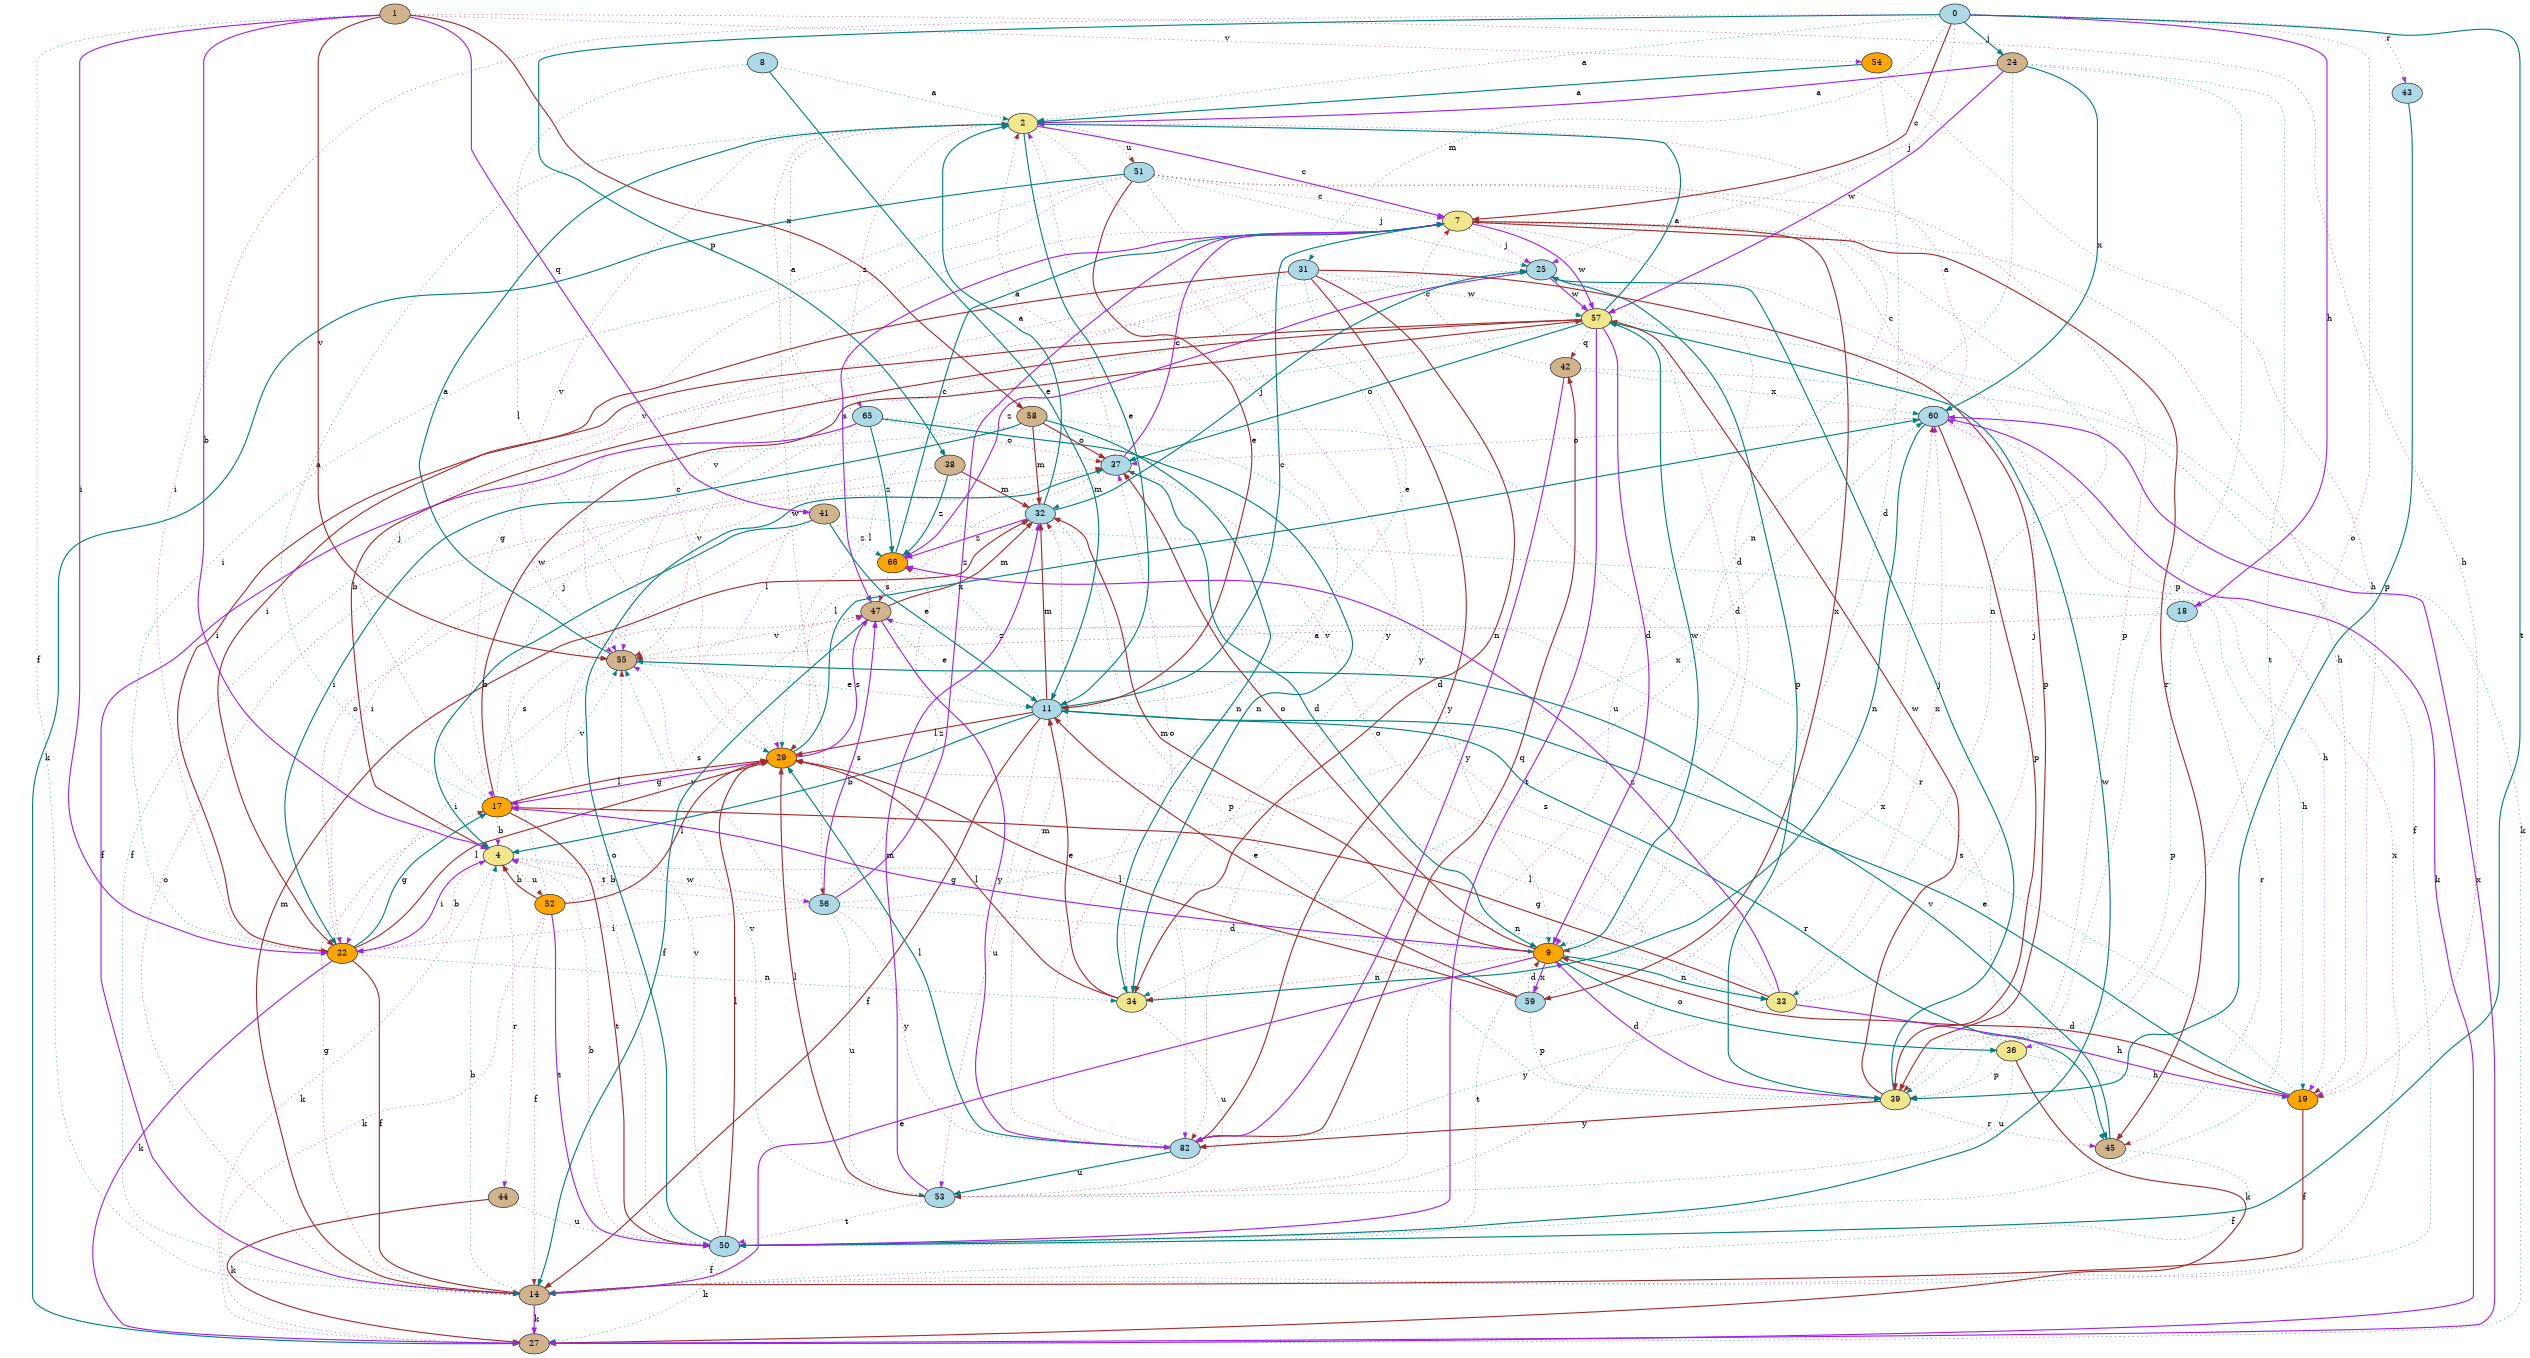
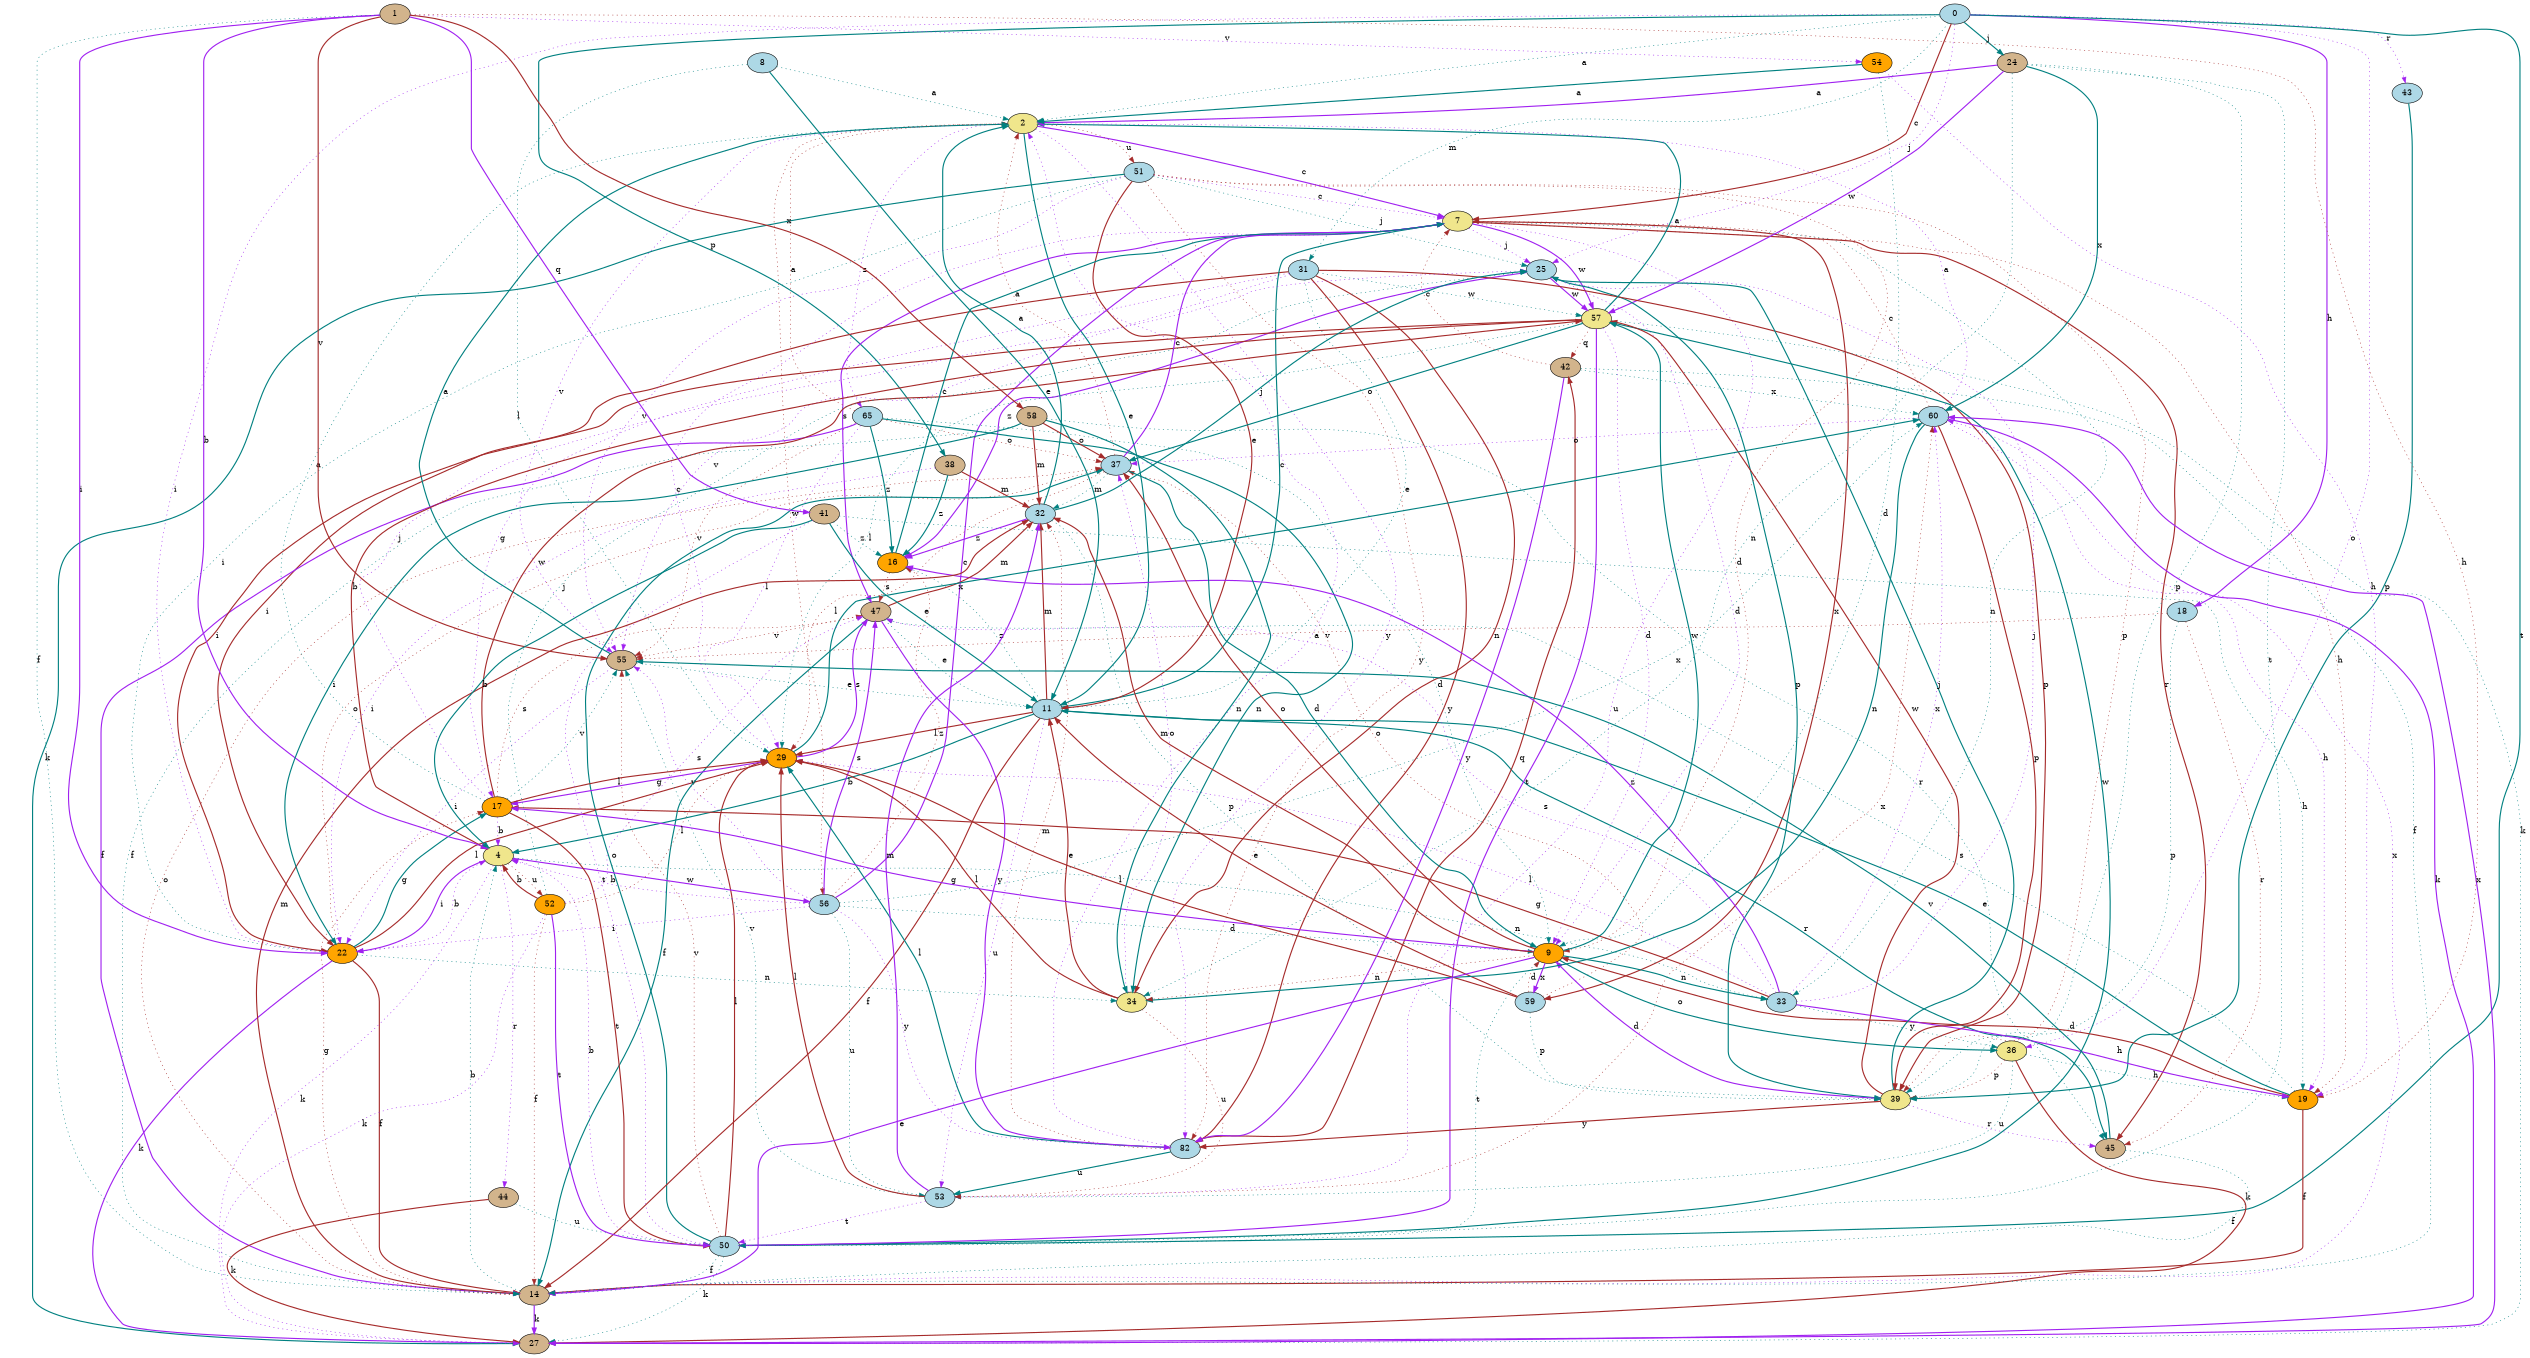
(893, 563) -> (893, 563)
(965, 563) -> (965, 563)
(1646, 640) -> (1646, 640)
(665, 855) -> (665, 855)
(659, 879) -> (659, 879)
(1782, 1002) -> (1782, 1002)
(1488, 1082) -> (1894, 1026)
